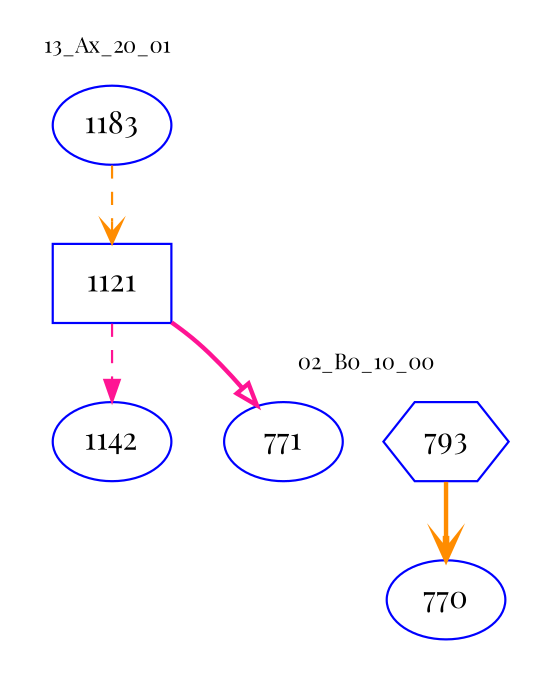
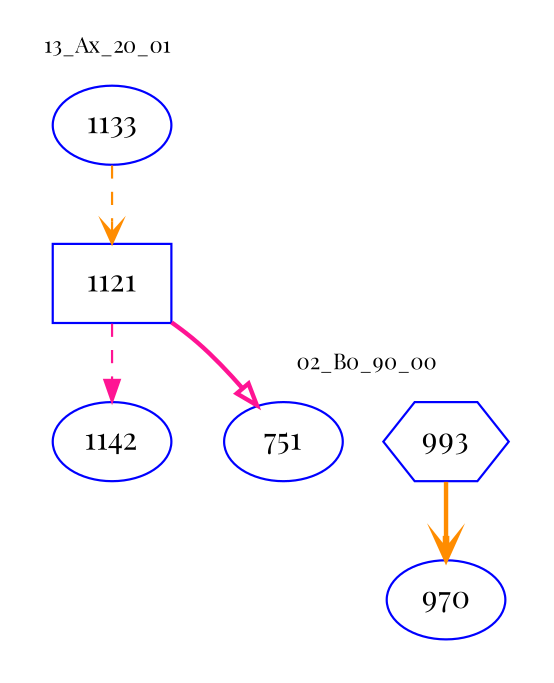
(112, 125) -> (112, 125)
(367, 364) -> (367, 364)
(283, 442) -> (283, 442)
(446, 442) -> (446, 442)
(446, 600) -> (446, 600)
